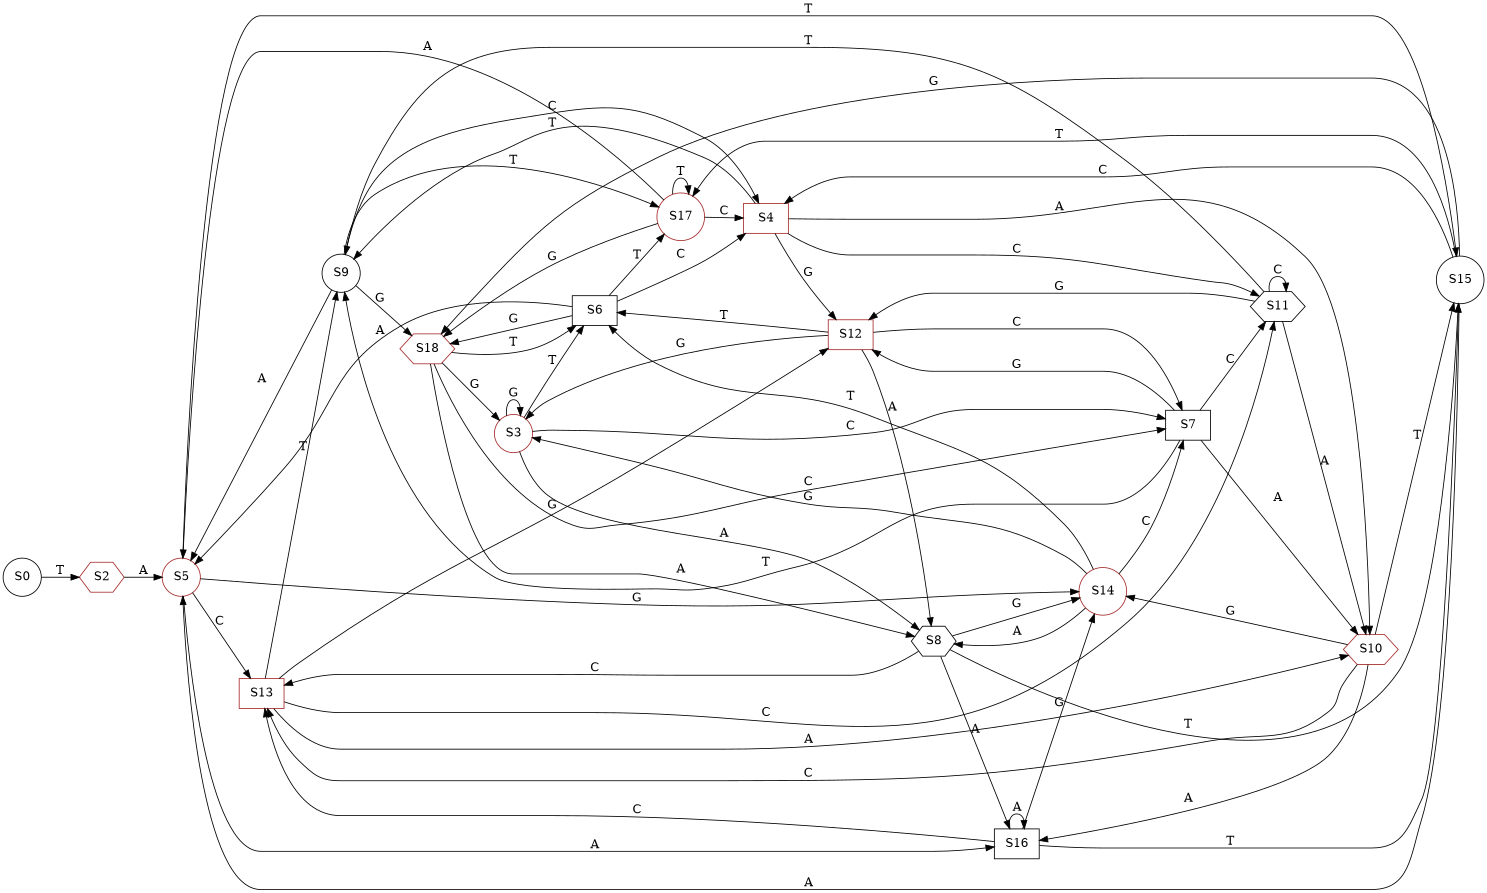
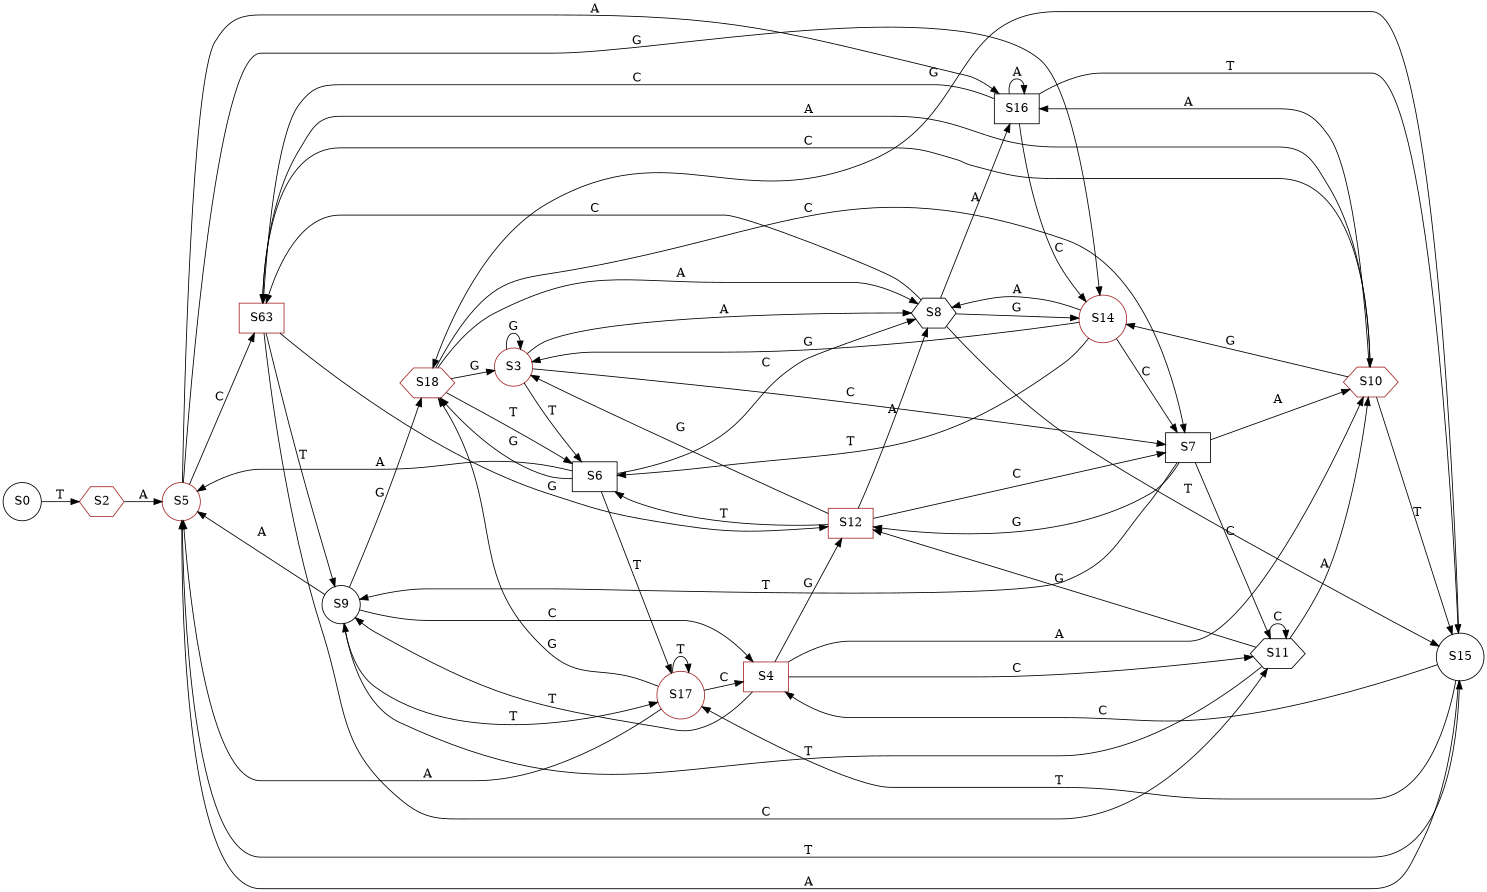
(680, 273) -> (755, 403)
(262, 694) -> (262, 318)
(1059, 703) -> (1059, 249)
